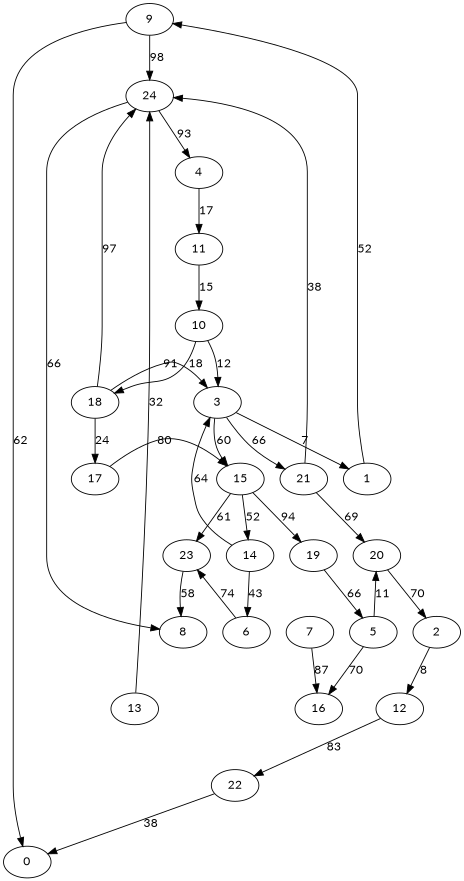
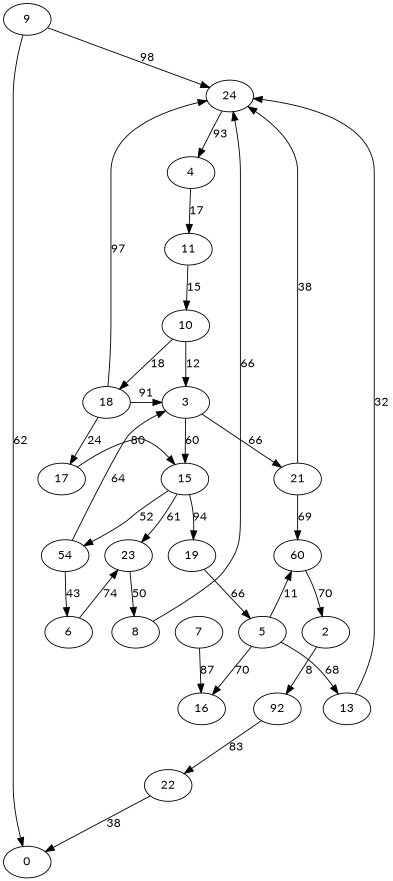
(47, 376) -> (240, 391)
(367, 479) -> none
(250, 556) -> (65, 556)
(377, 556) -> (298, 556)
(188, 594) -> (140, 594)
none -> (313, 663)
(400, 709) -> (277, 709)
